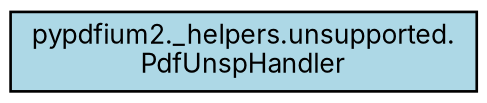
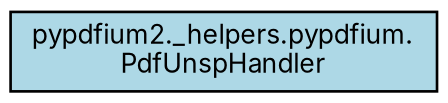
(244, 52) -> (224, 52)
